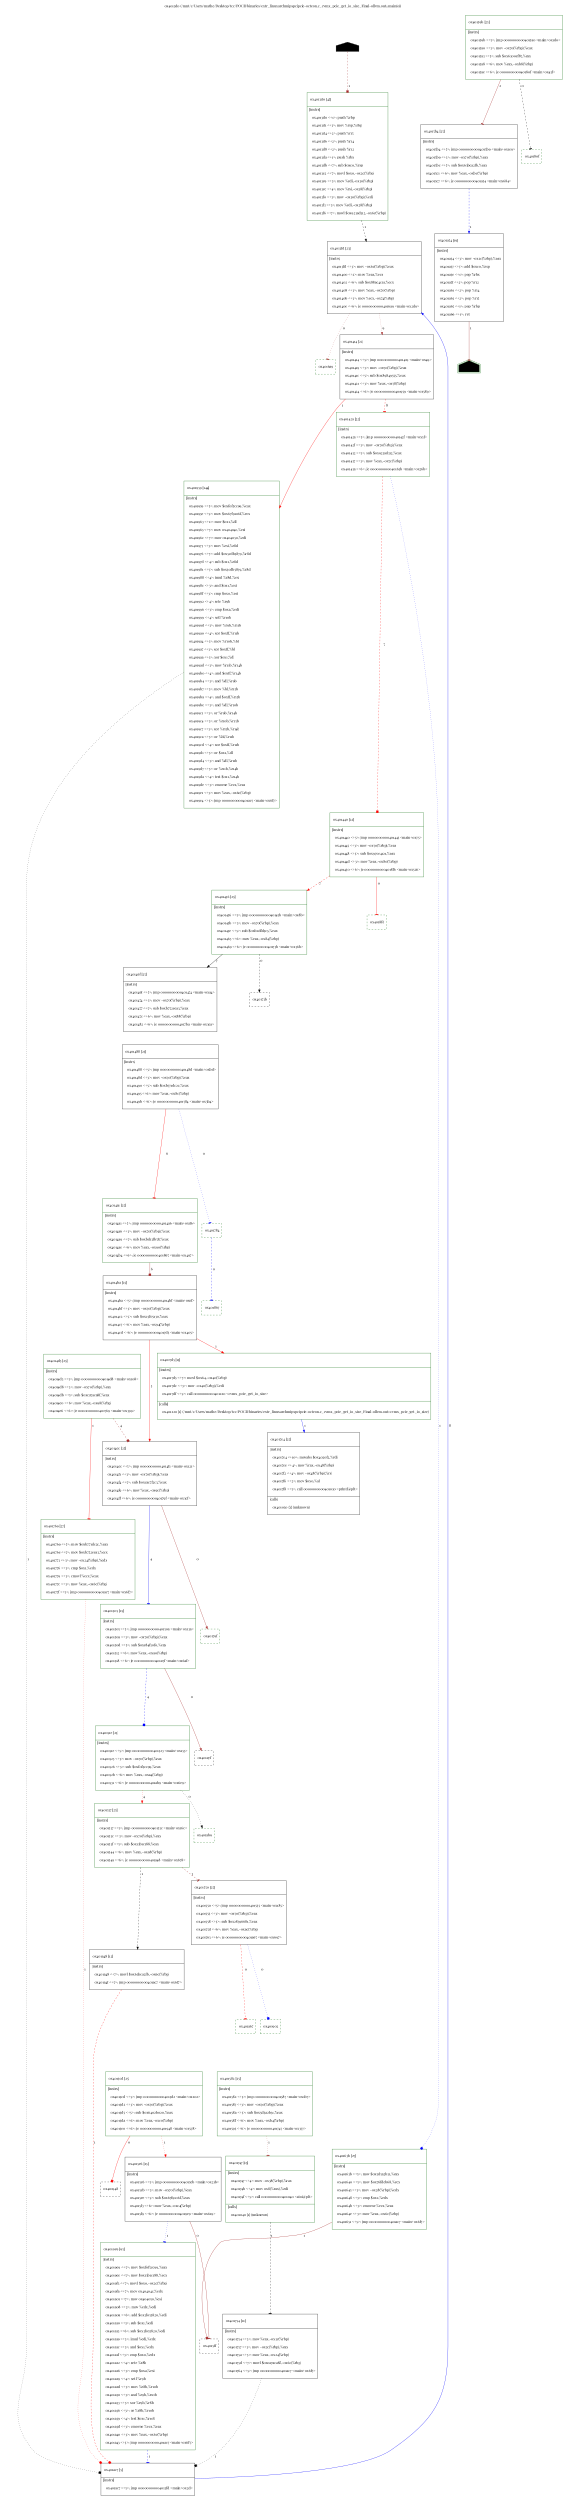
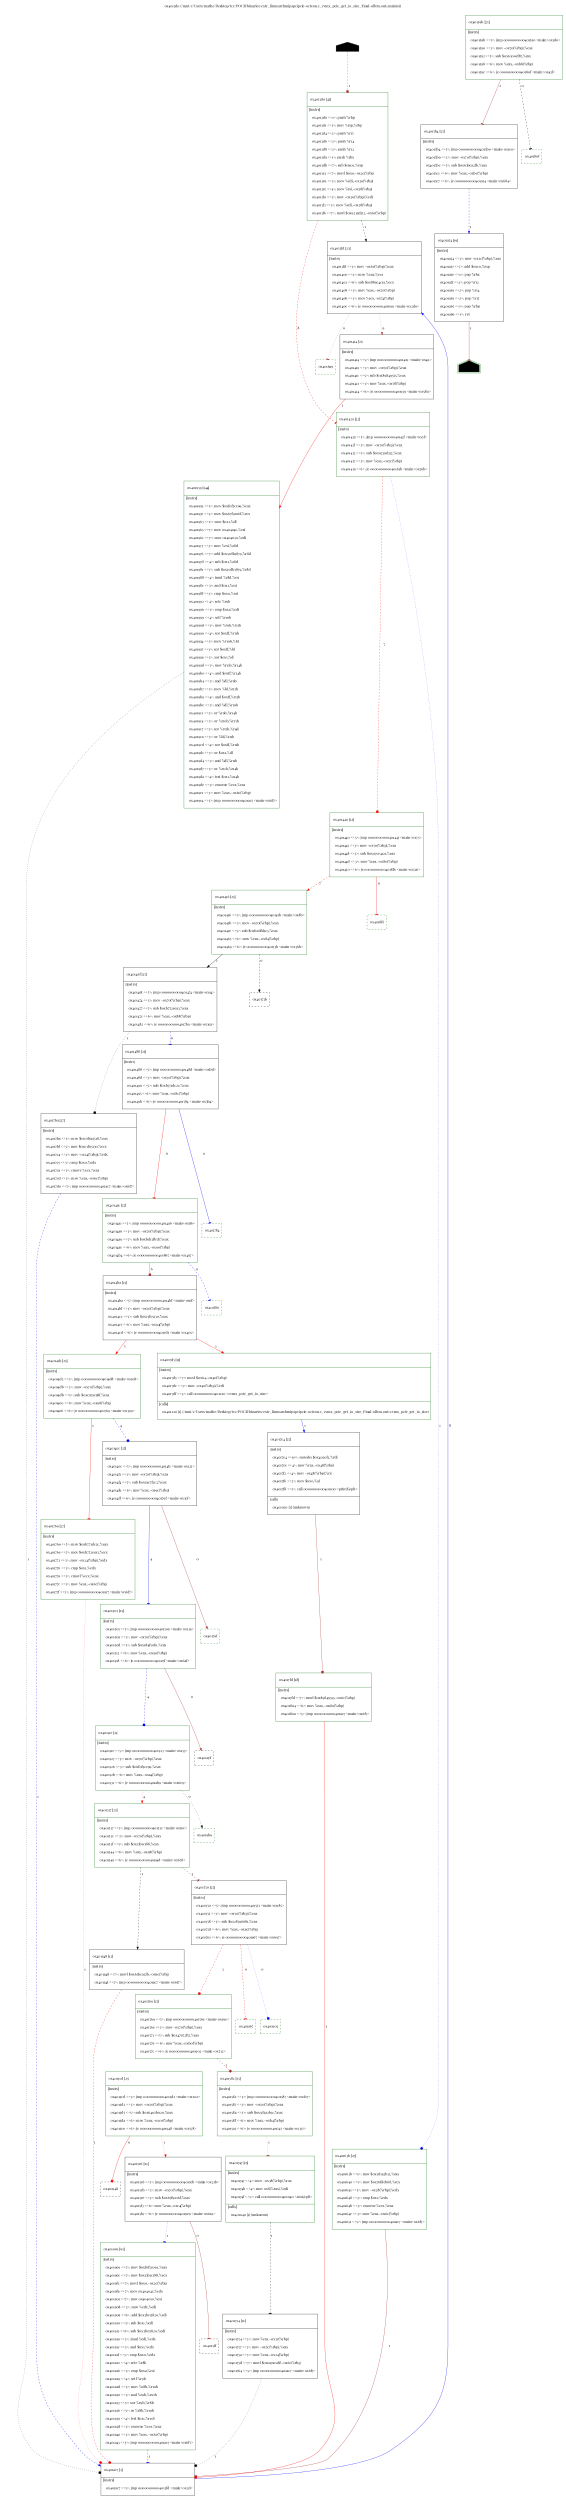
(385, 405) -> (297, 326)
none -> (170, 1038)
none -> (89, 1154)
(194, 1166) -> (194, 1166)
(212, 1268) -> (201, 1280)
(150, 1389) -> (122, 1346)
(120, 1429) -> (120, 1429)
none -> (324, 1697)
none -> (183, 2027)
(228, 2240) -> (361, 2414)
